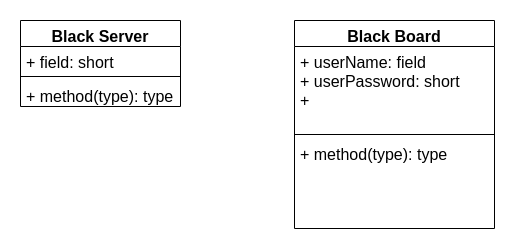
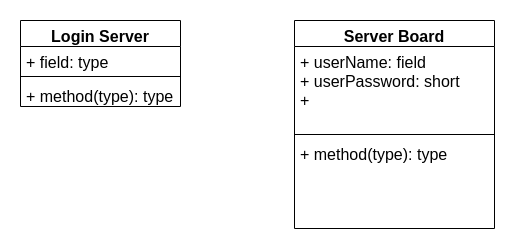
(100, 37) -> (100, 37)
(394, 37) -> (394, 37)
(78, 63) -> (74, 63)
